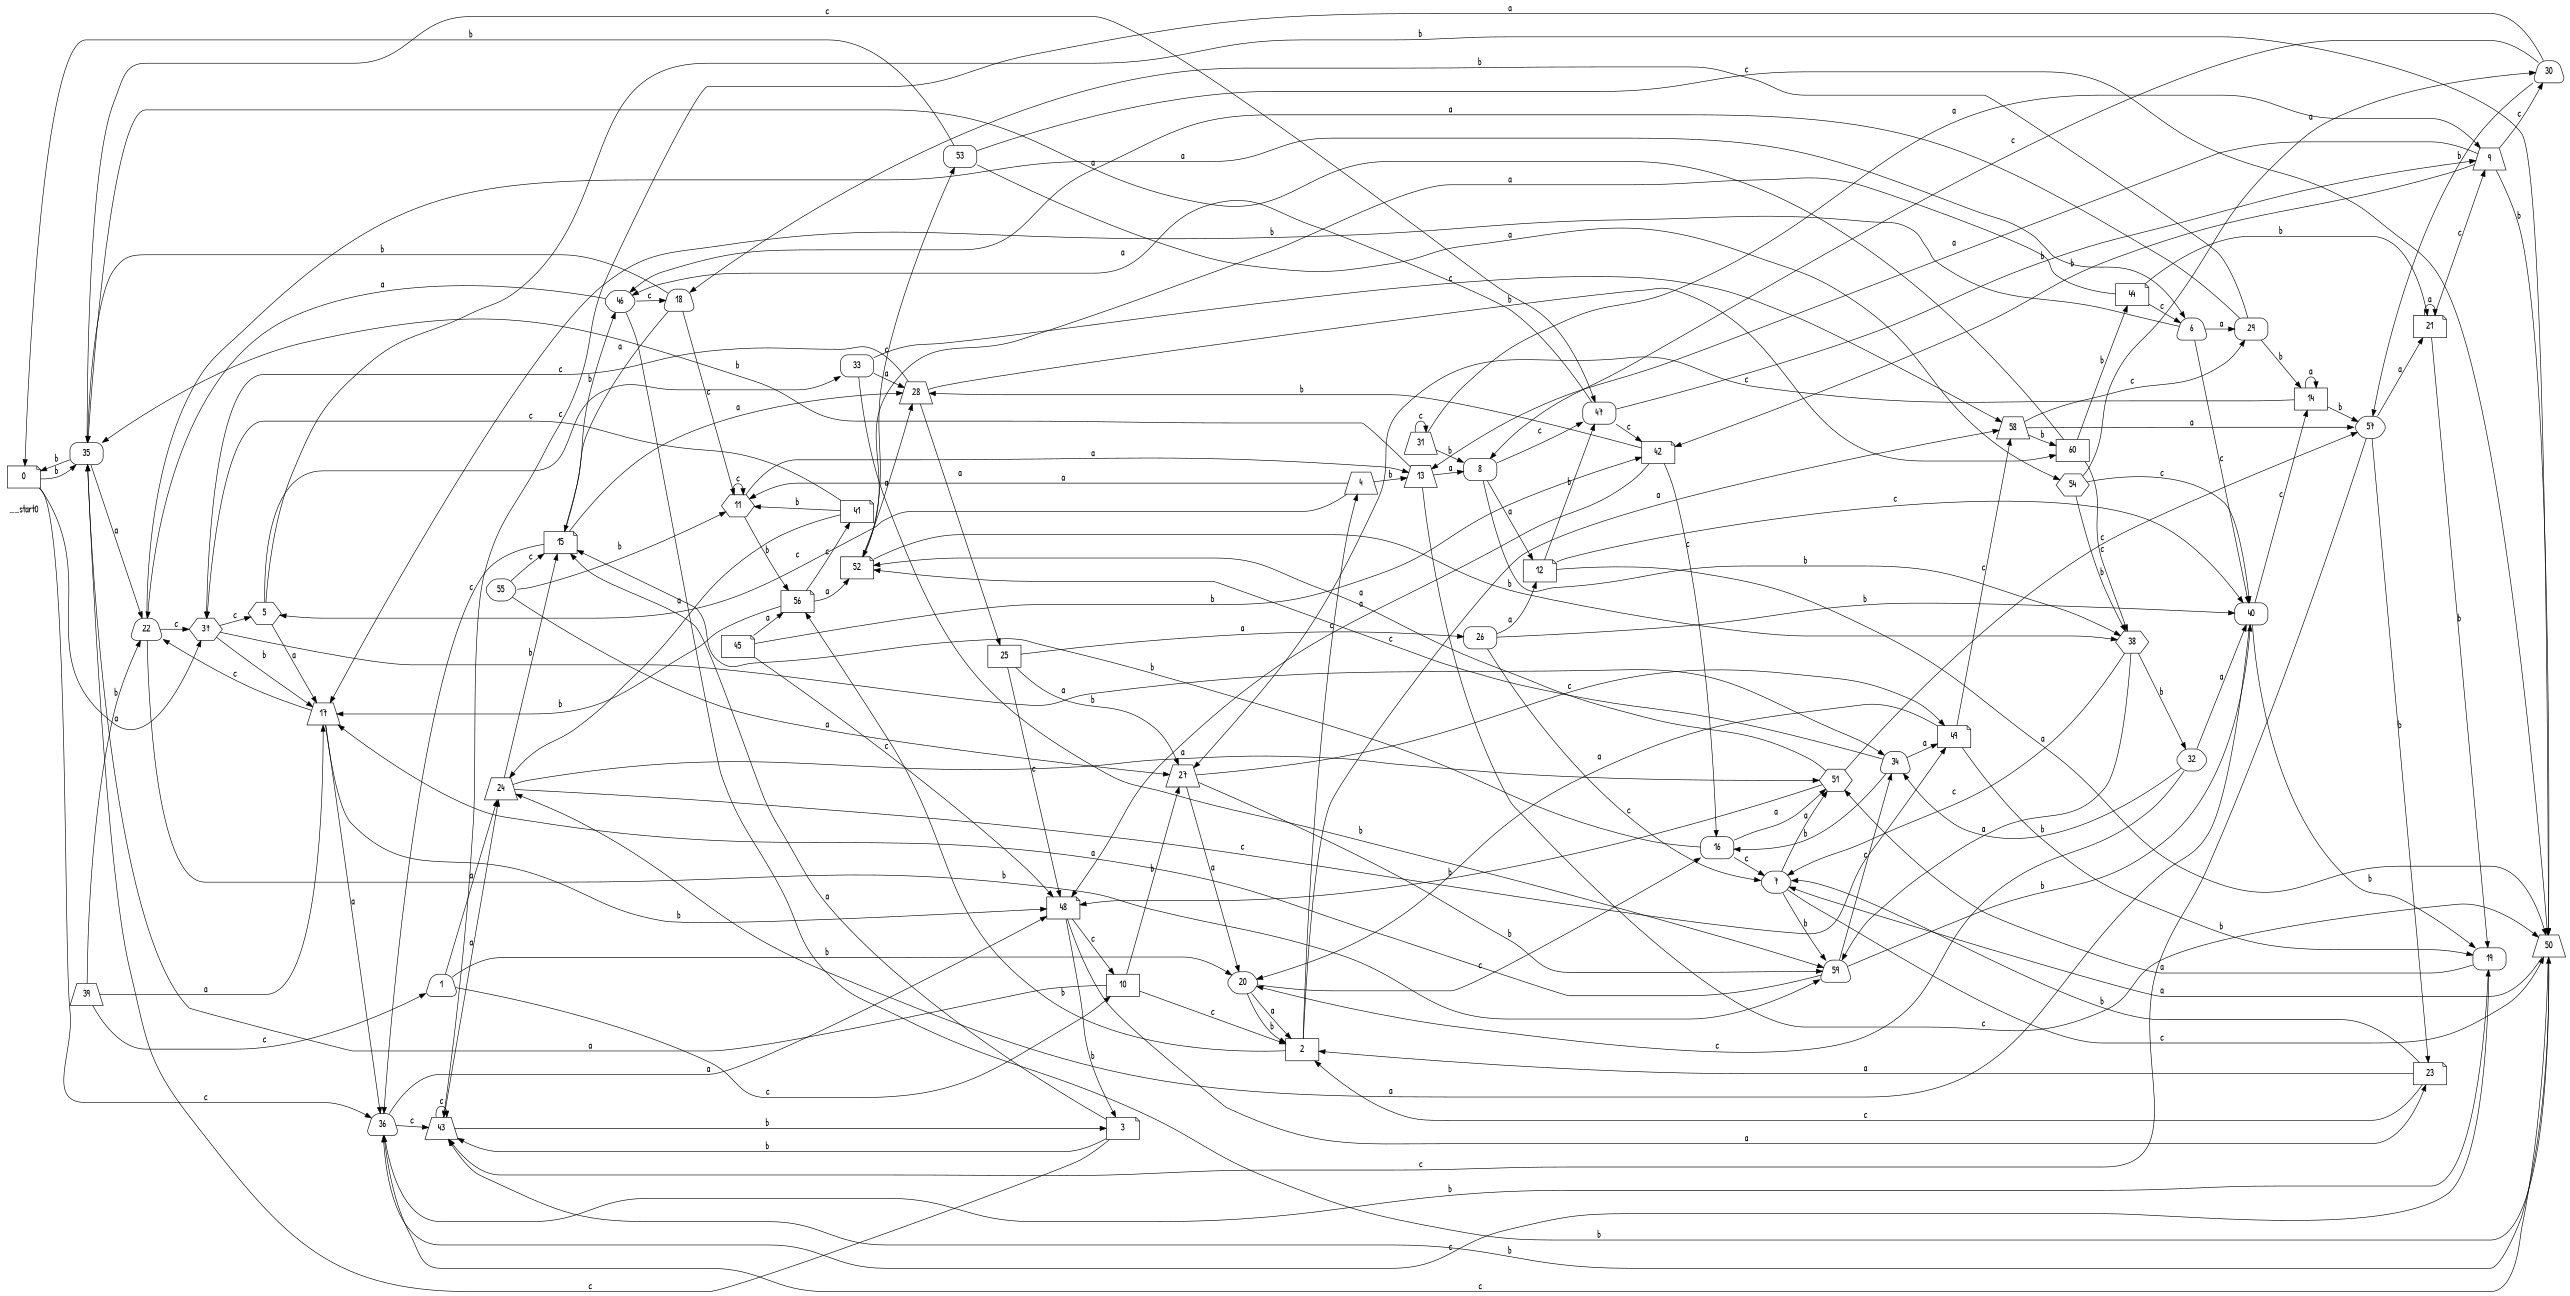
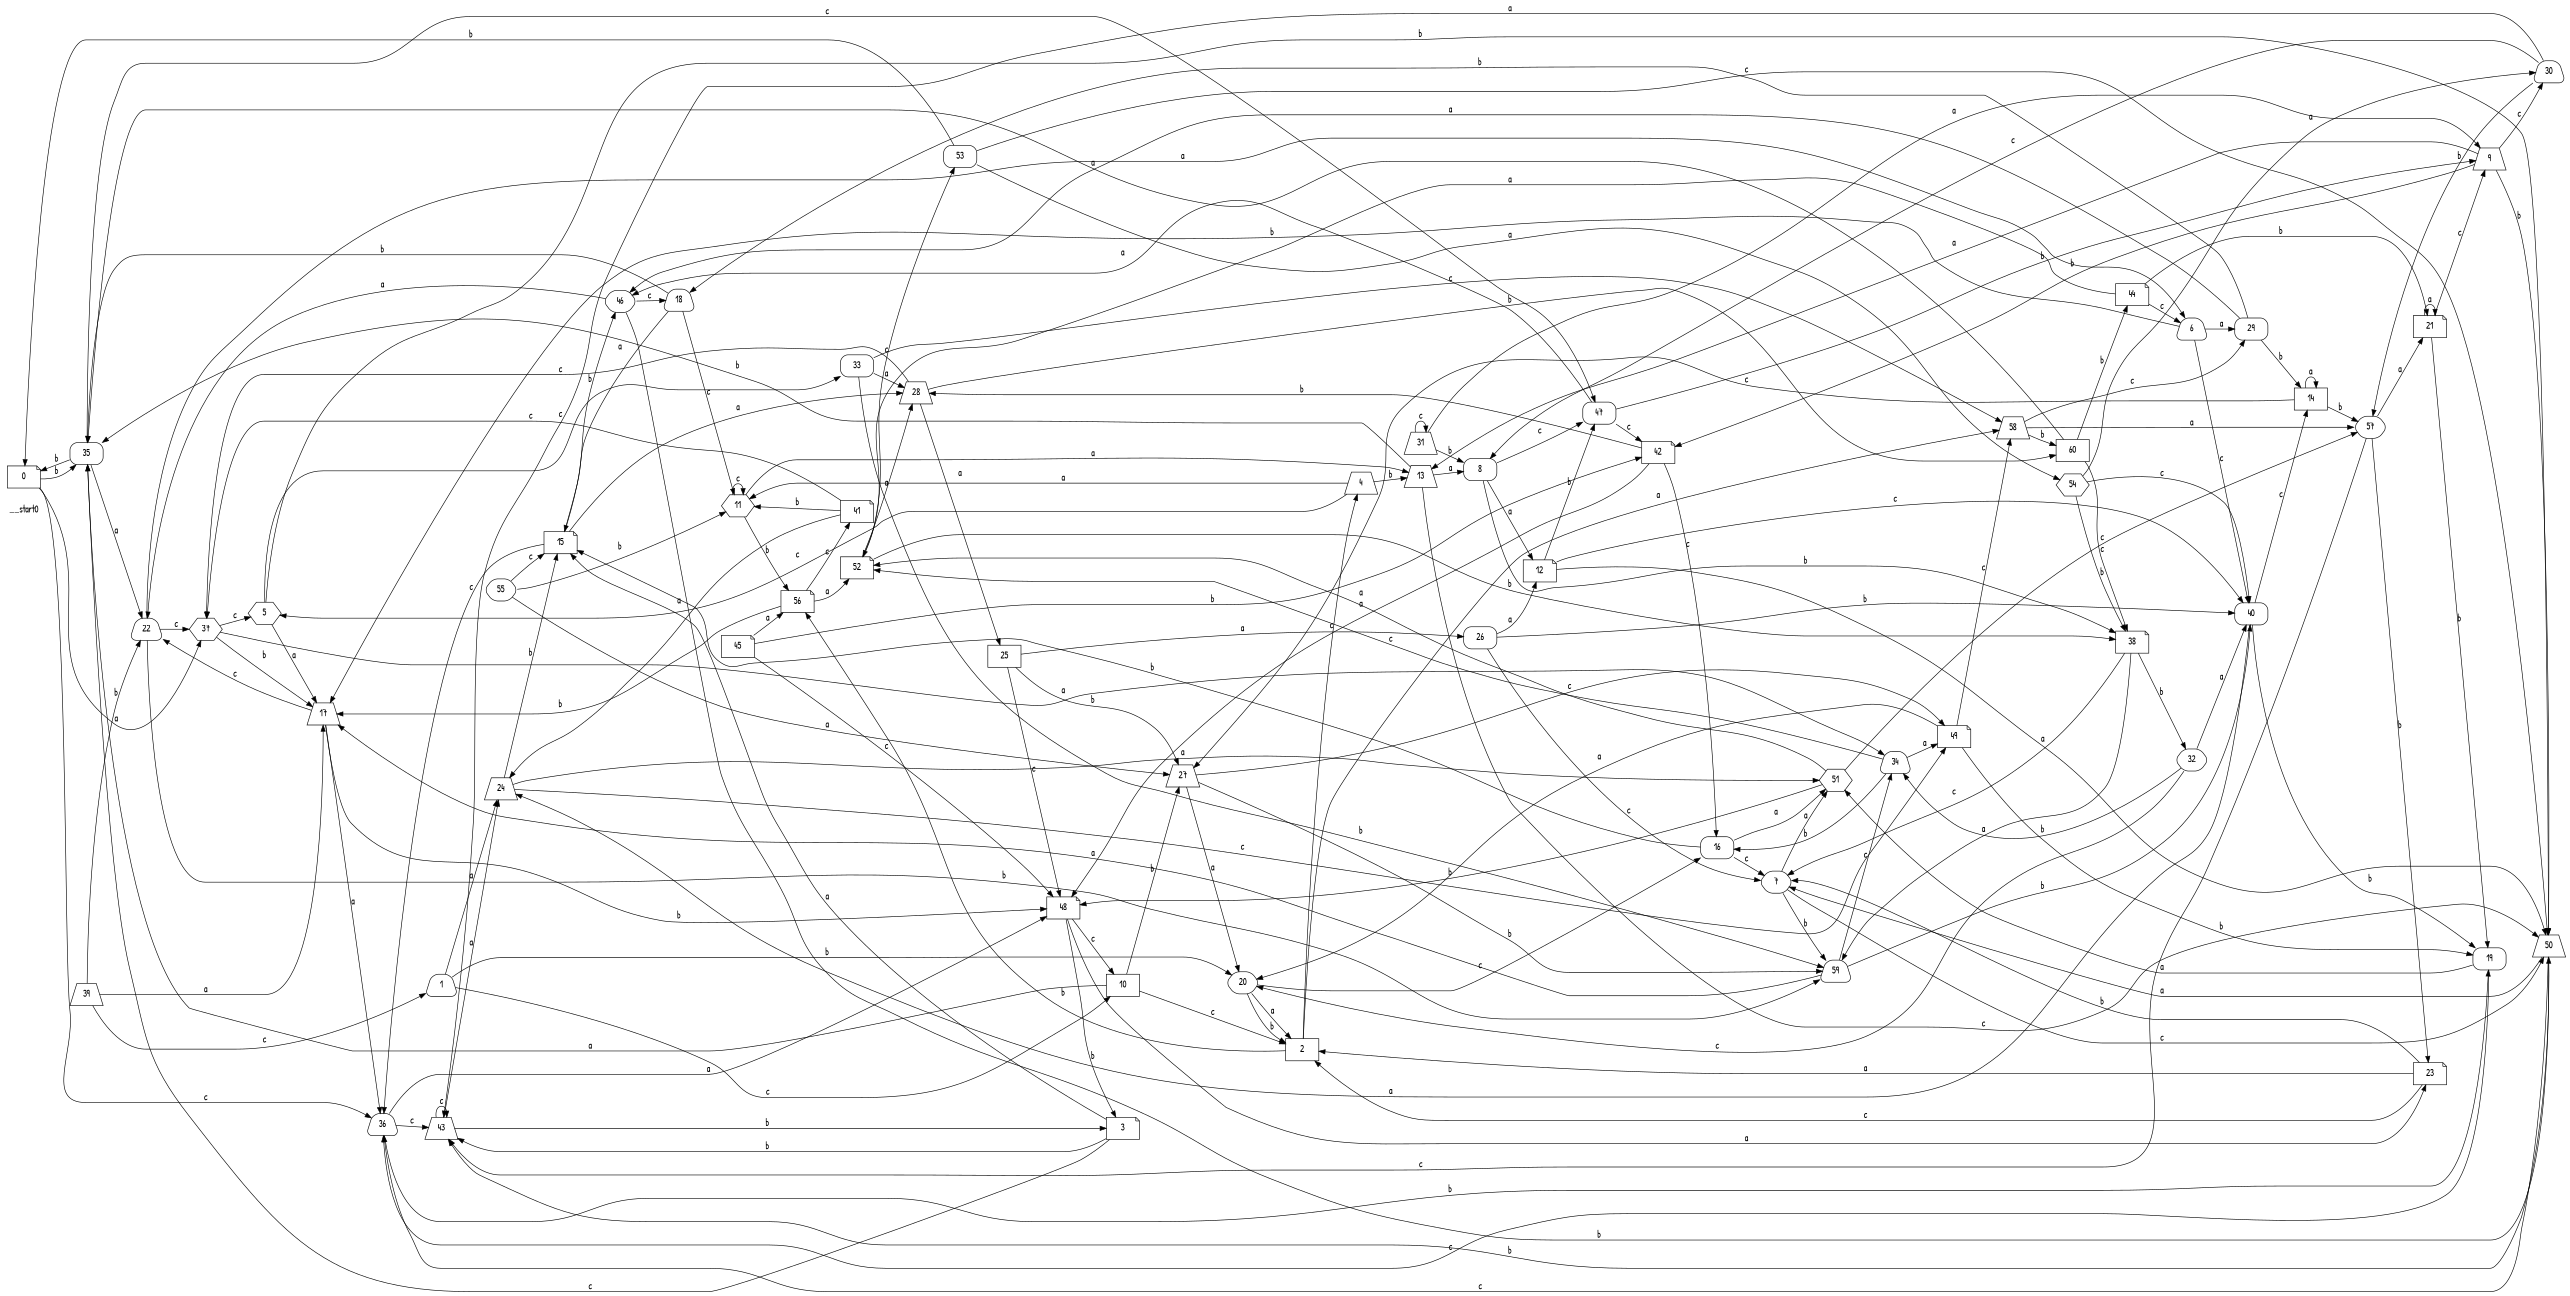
(2132, 642) -> (2132, 642)
